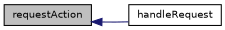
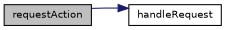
(115, 22) -> (105, 8)
